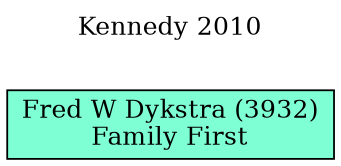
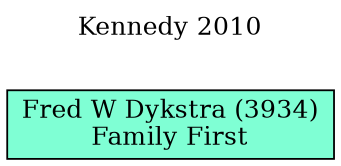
(171, 125) -> (171, 125)
